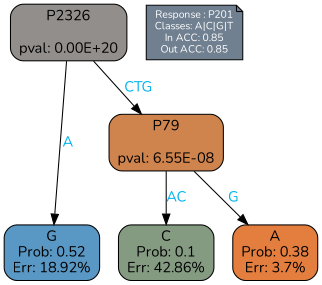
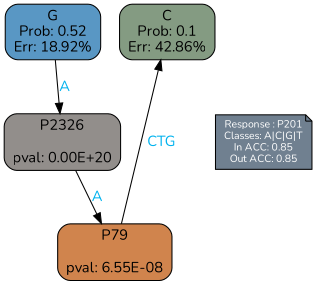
(139, 88) -> (98, 197)
(61, 138) -> (57, 82)
(177, 198) -> (162, 142)
(275, 253) -> none
